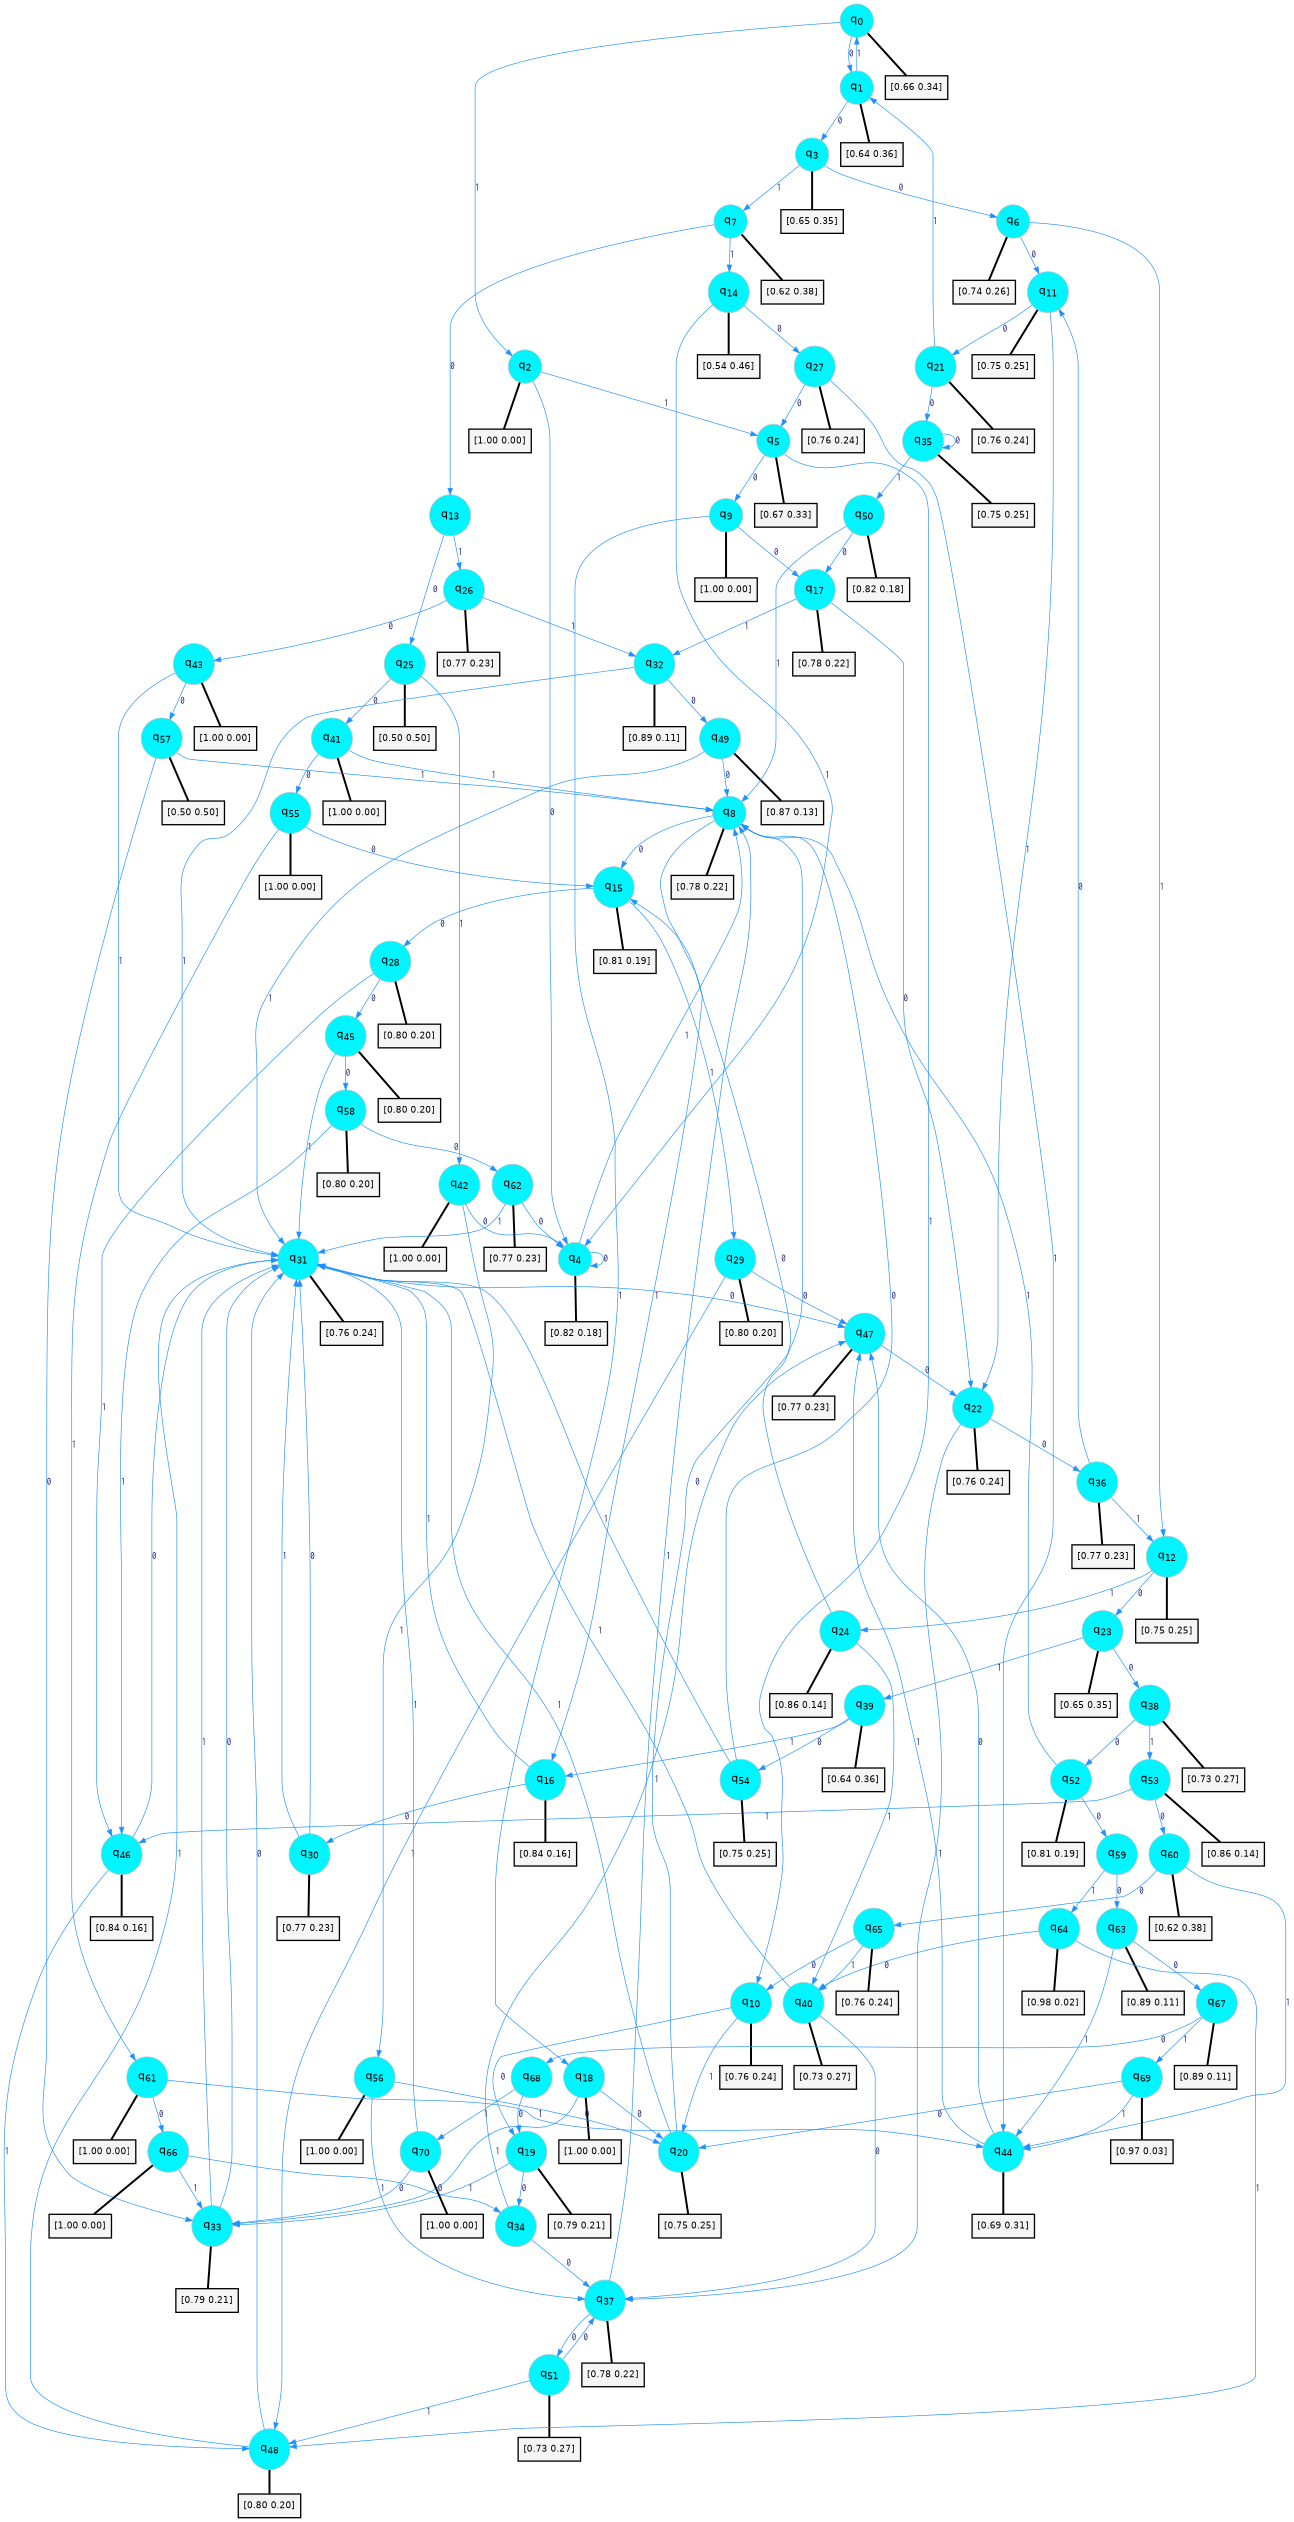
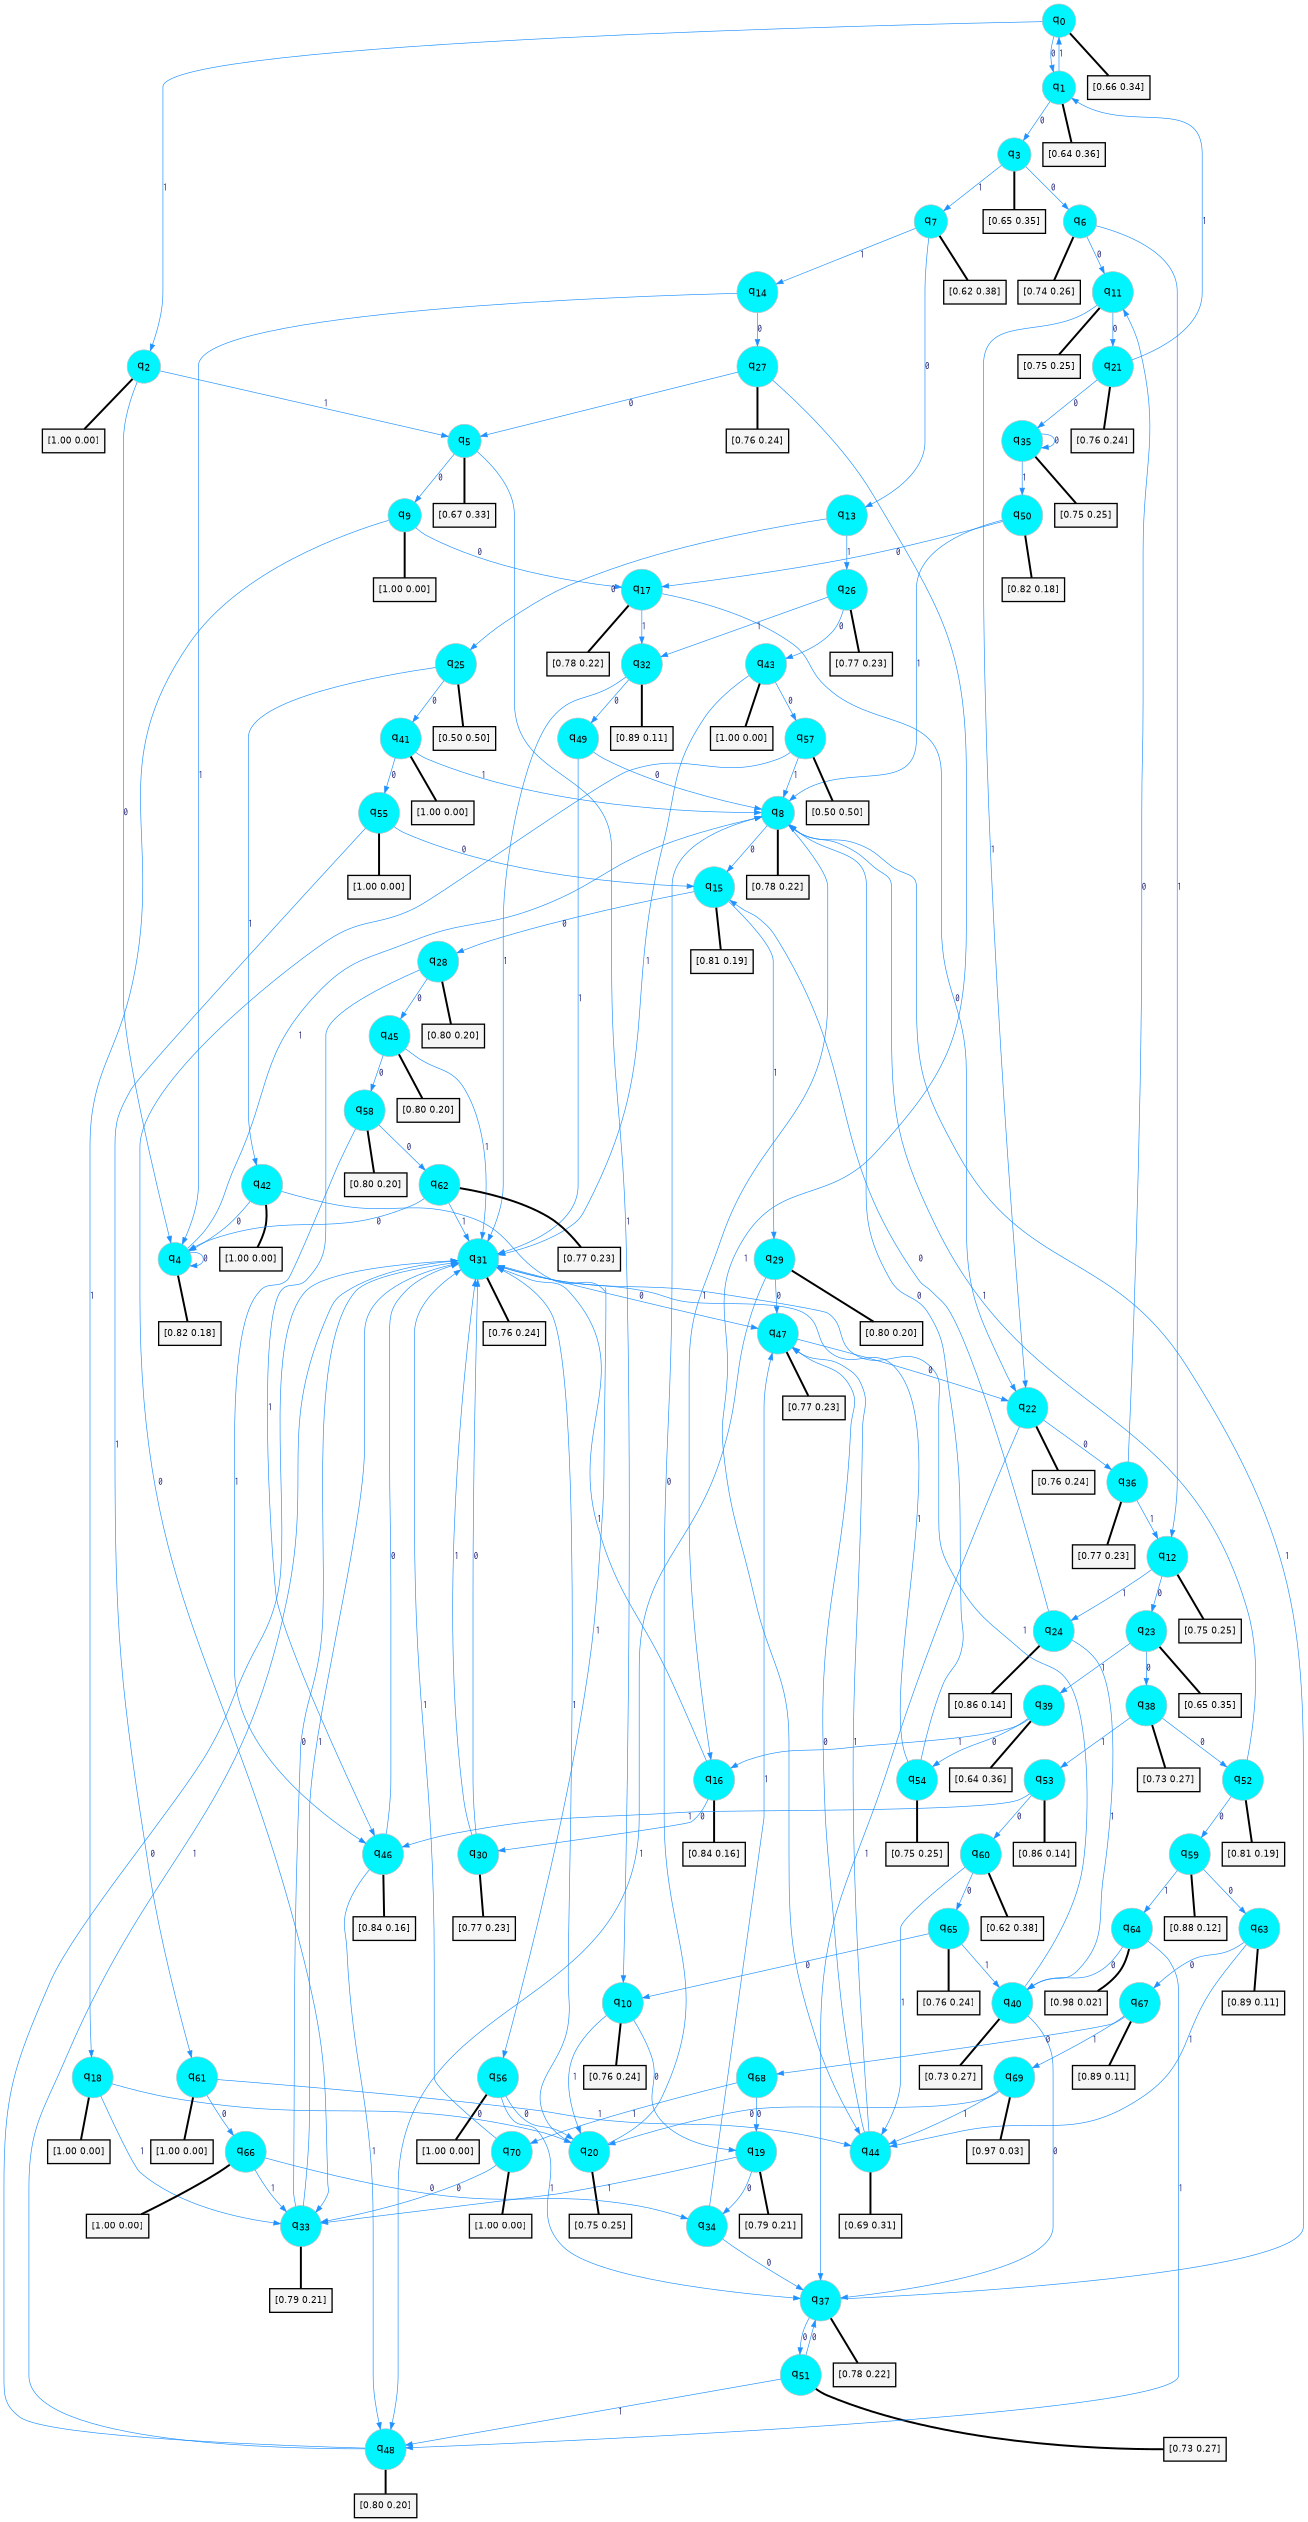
(729, 367) -> none
(792, 813) -> none
none -> (1196, 1929)
